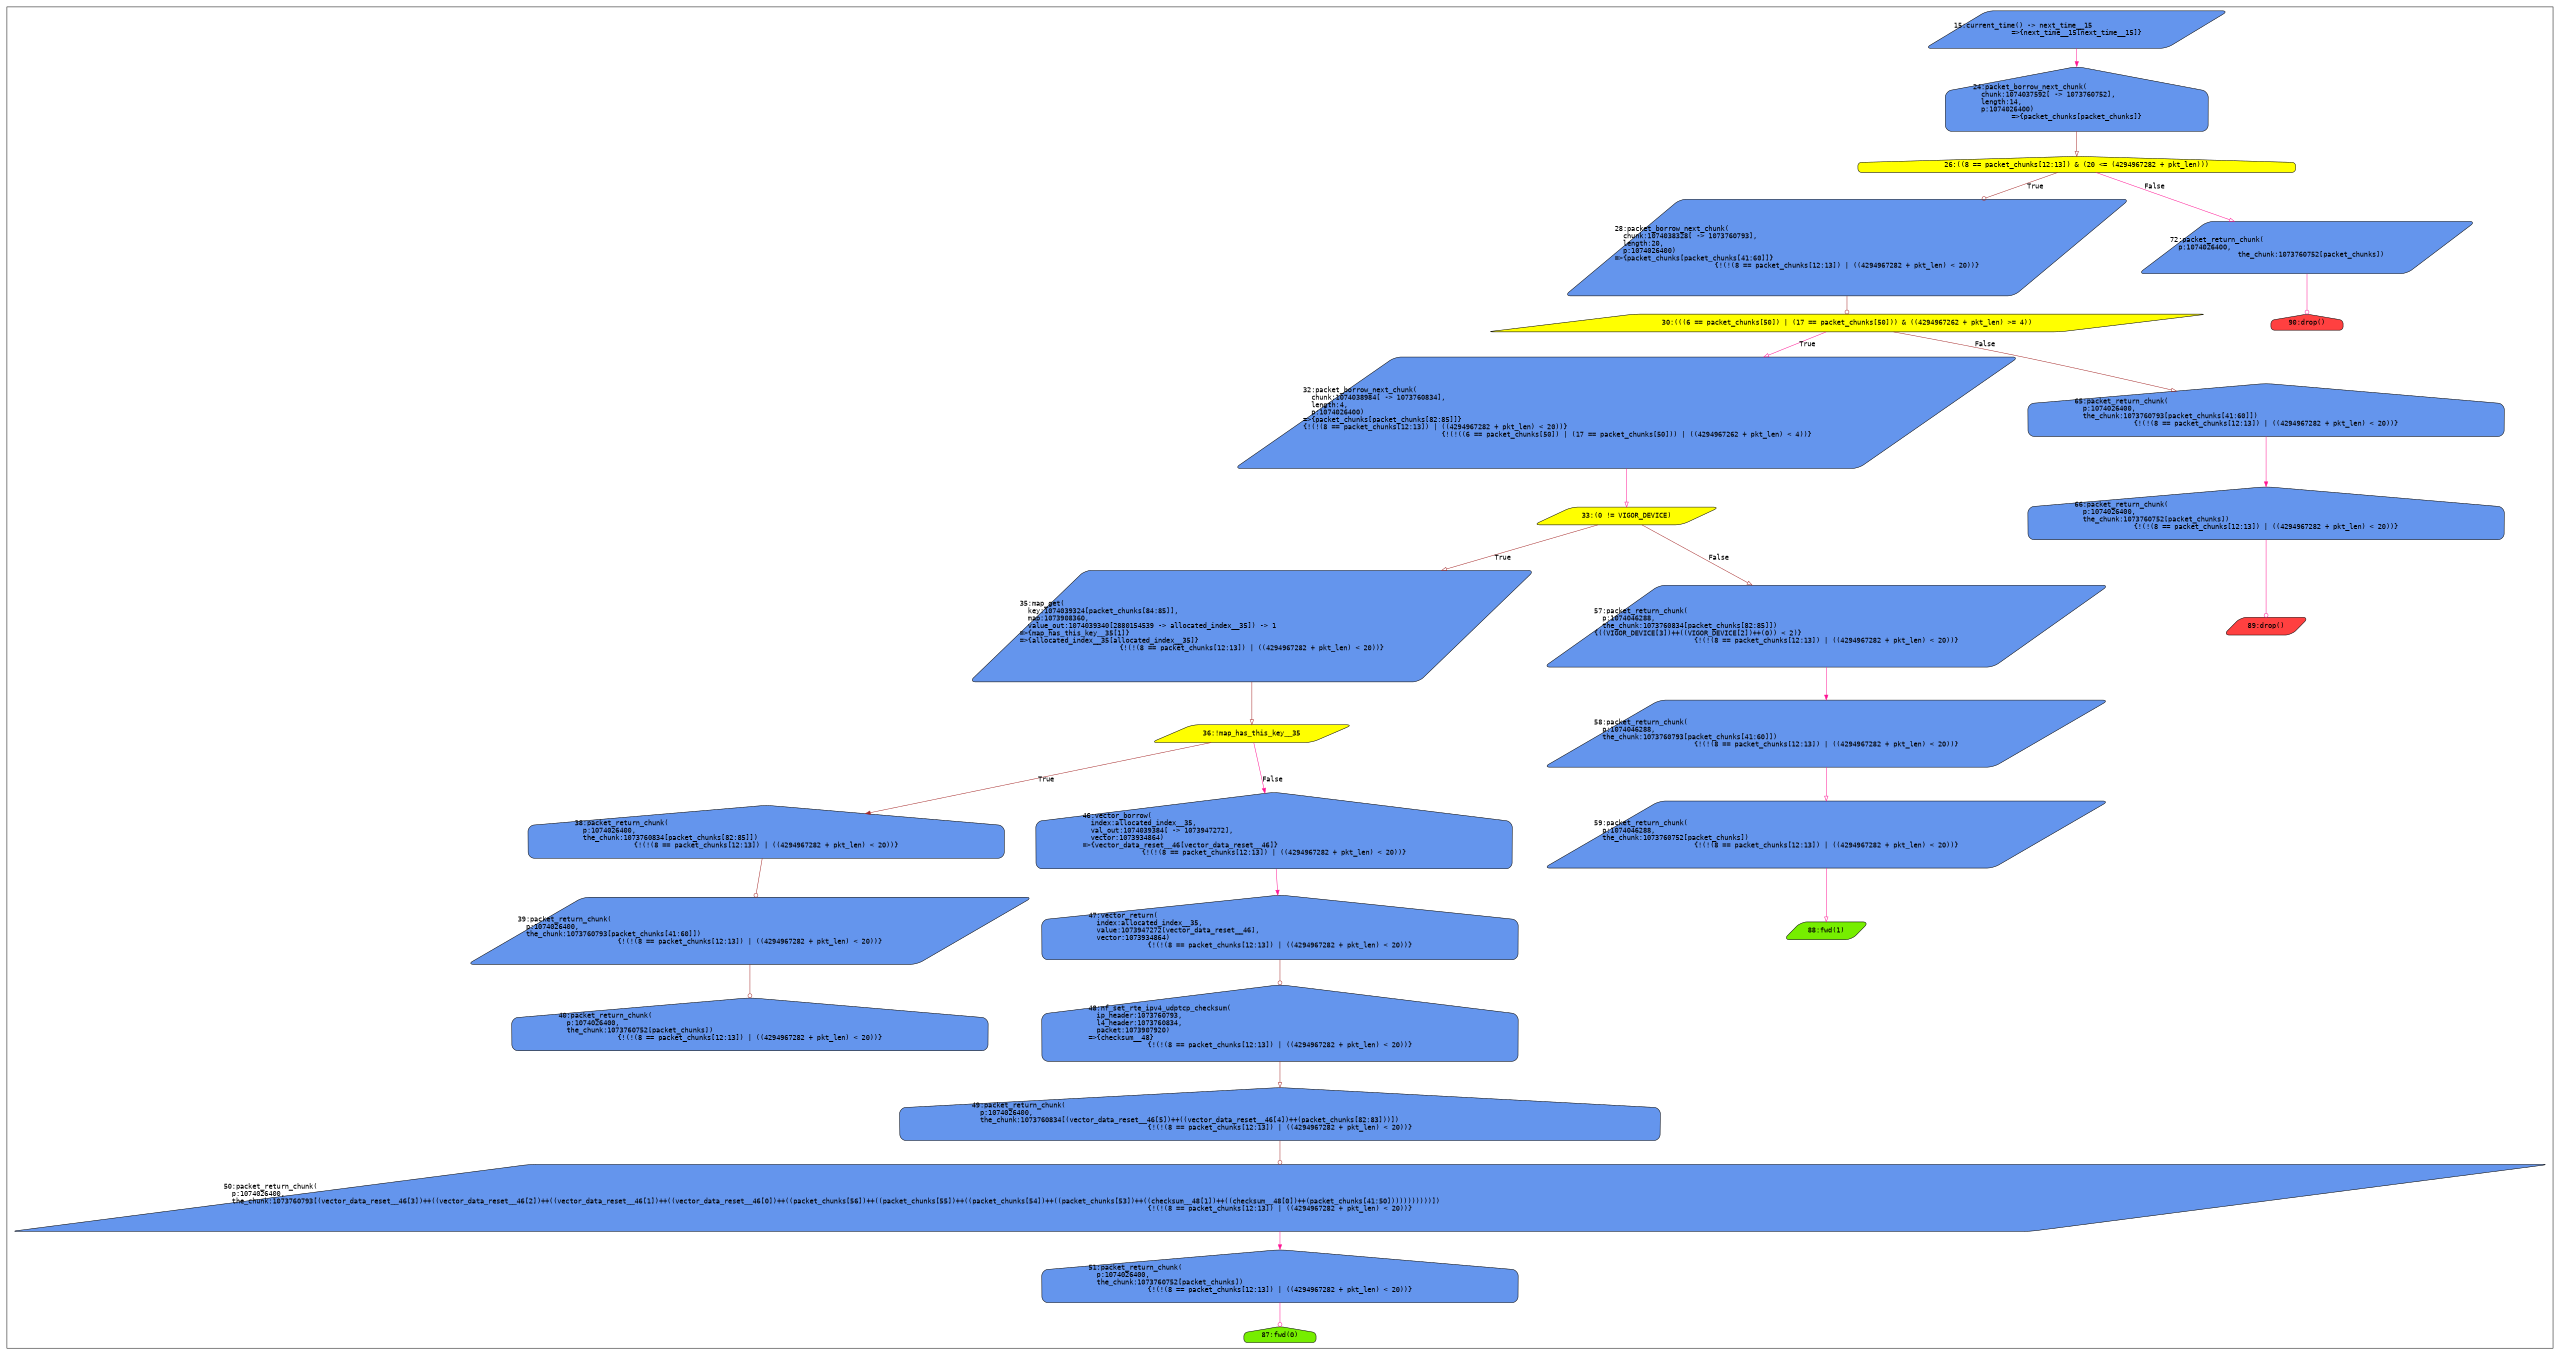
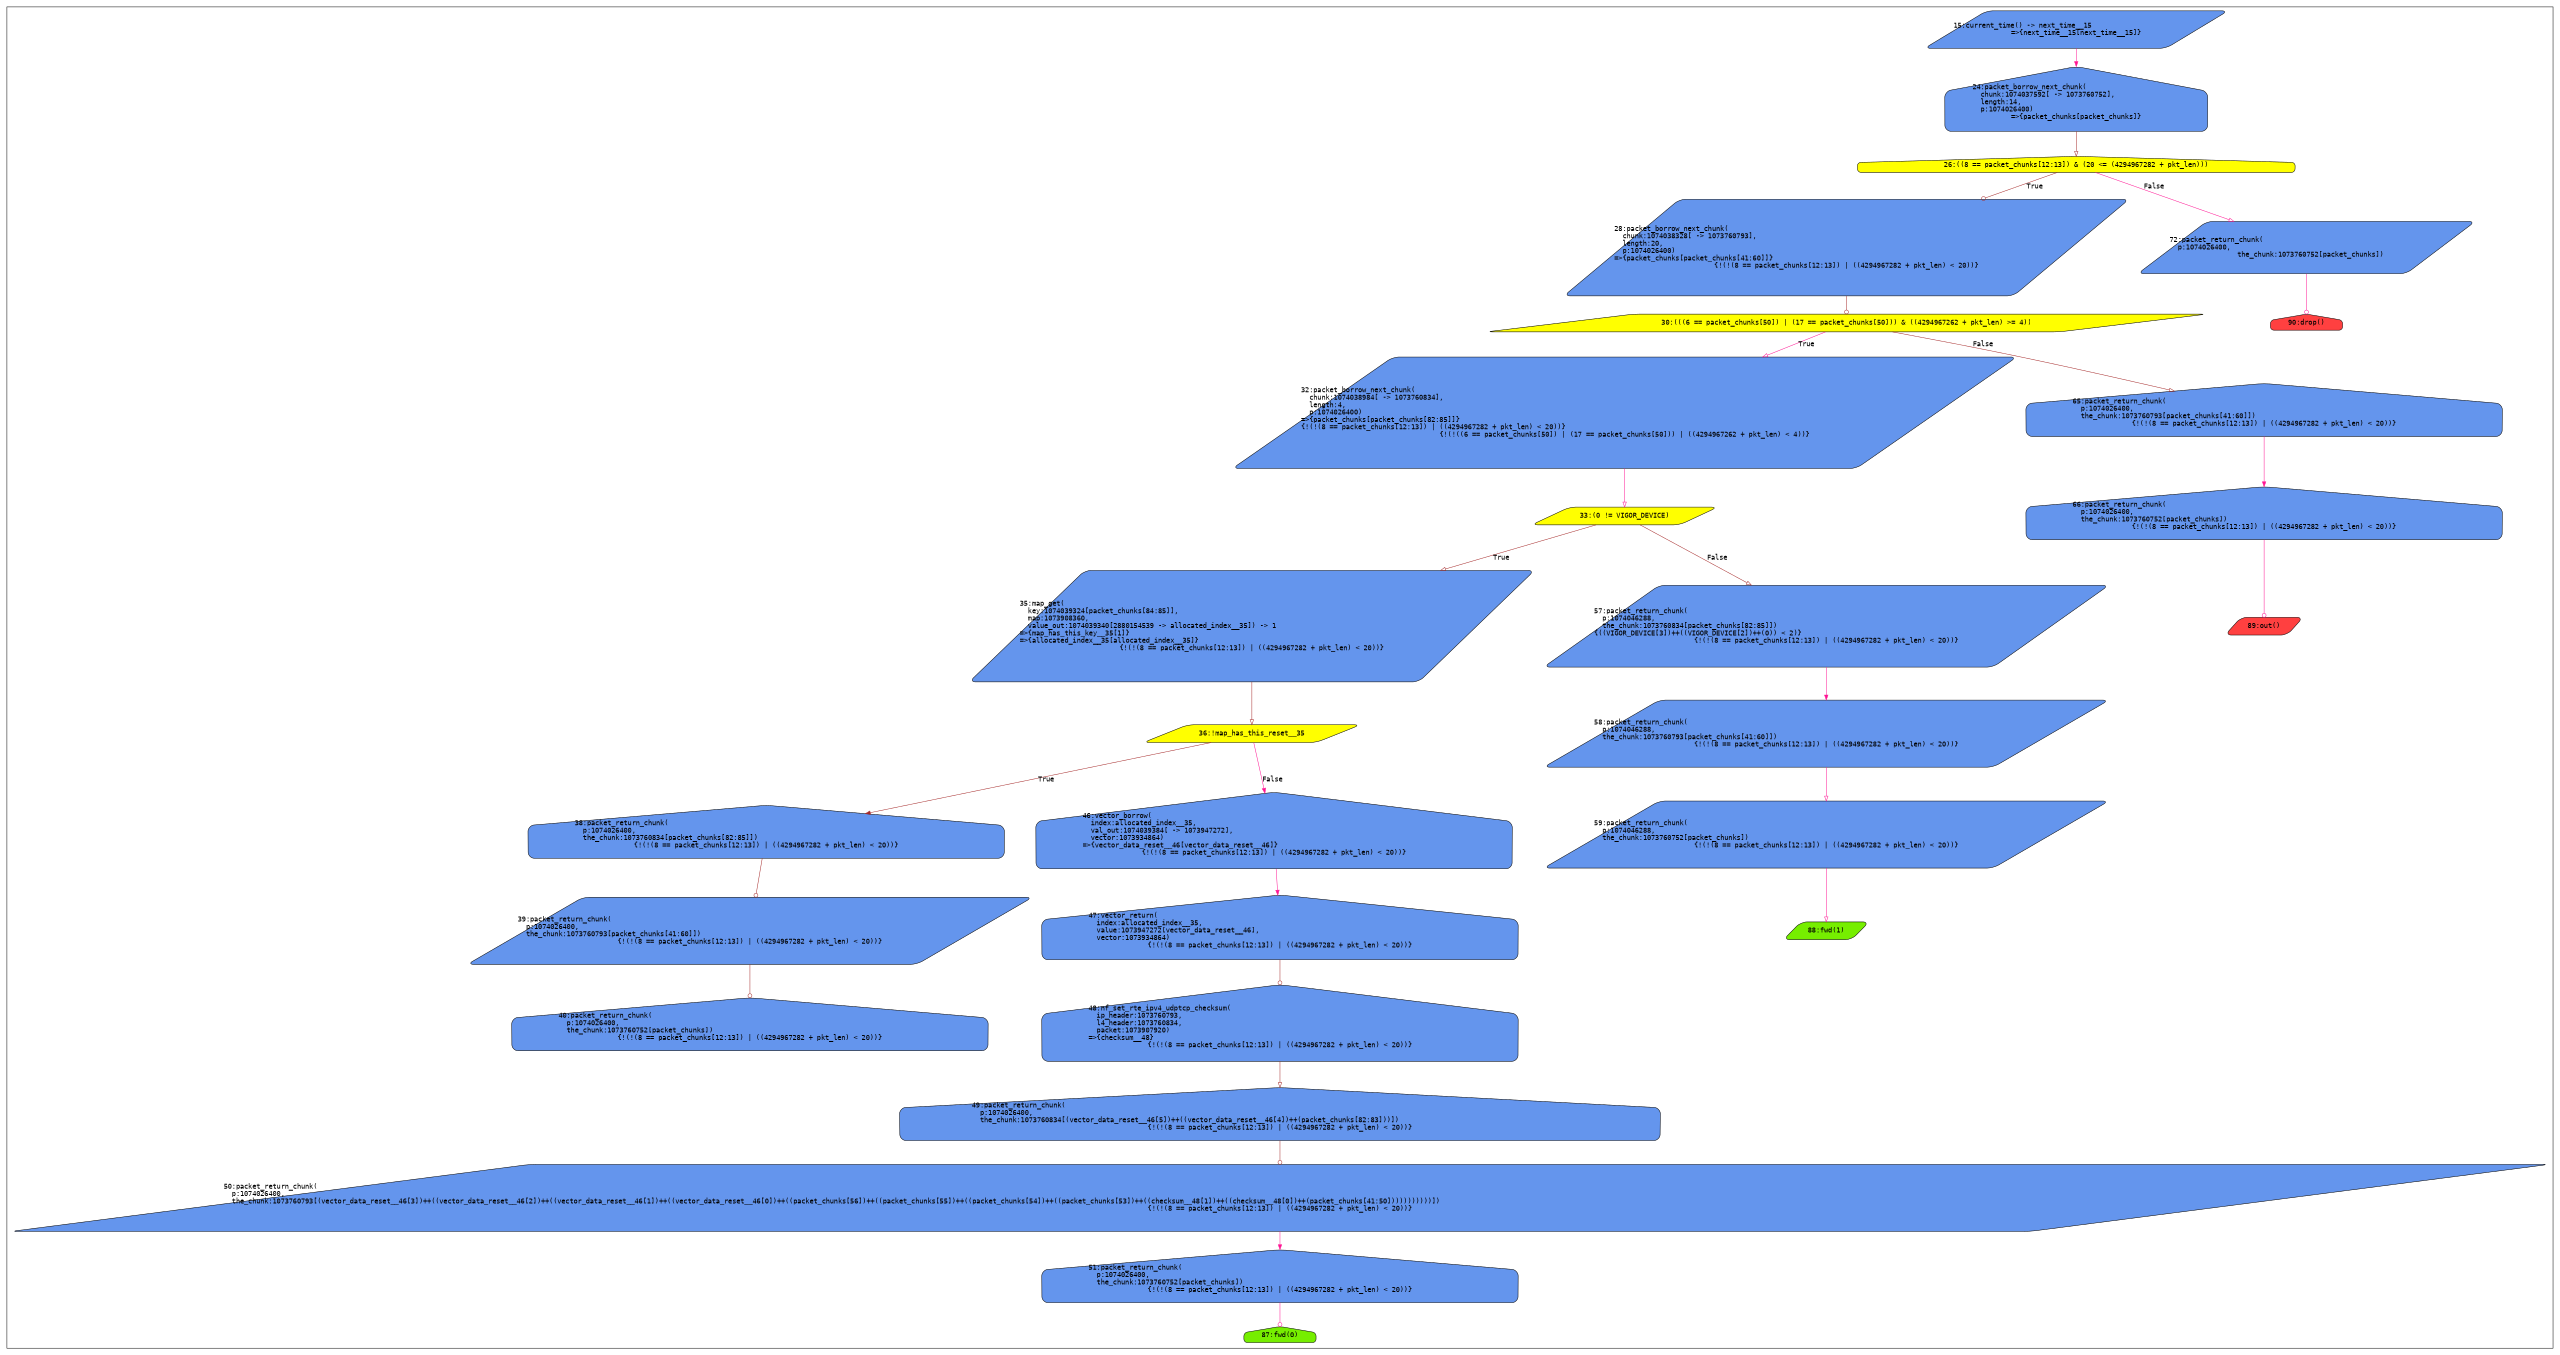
(2266, 626) -> (2264, 626)
(1252, 734) -> (1252, 734)
